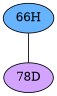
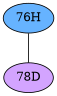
(29, 18) -> (29, 18)
